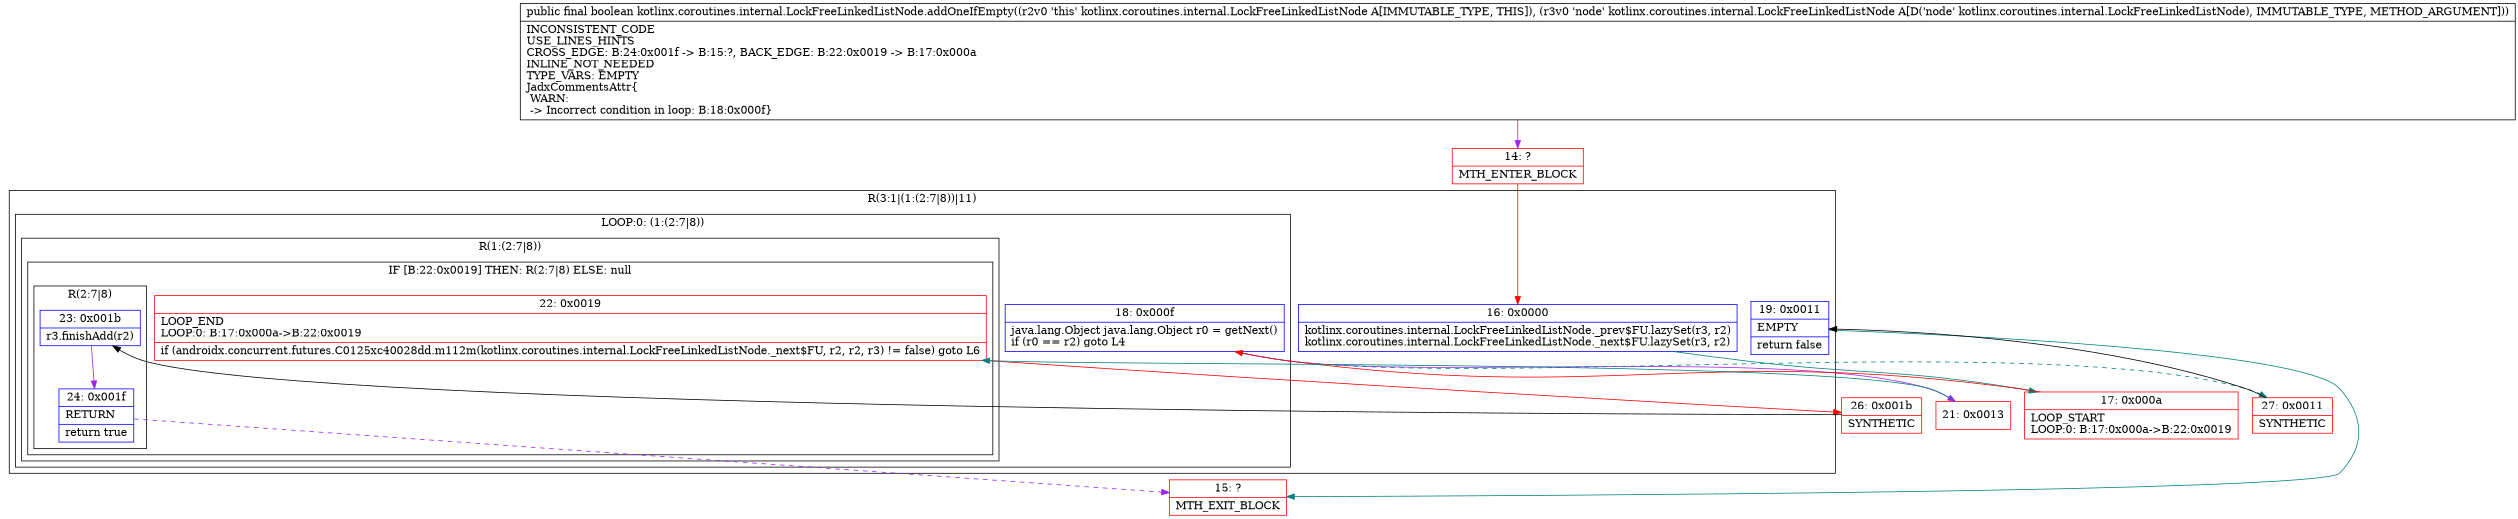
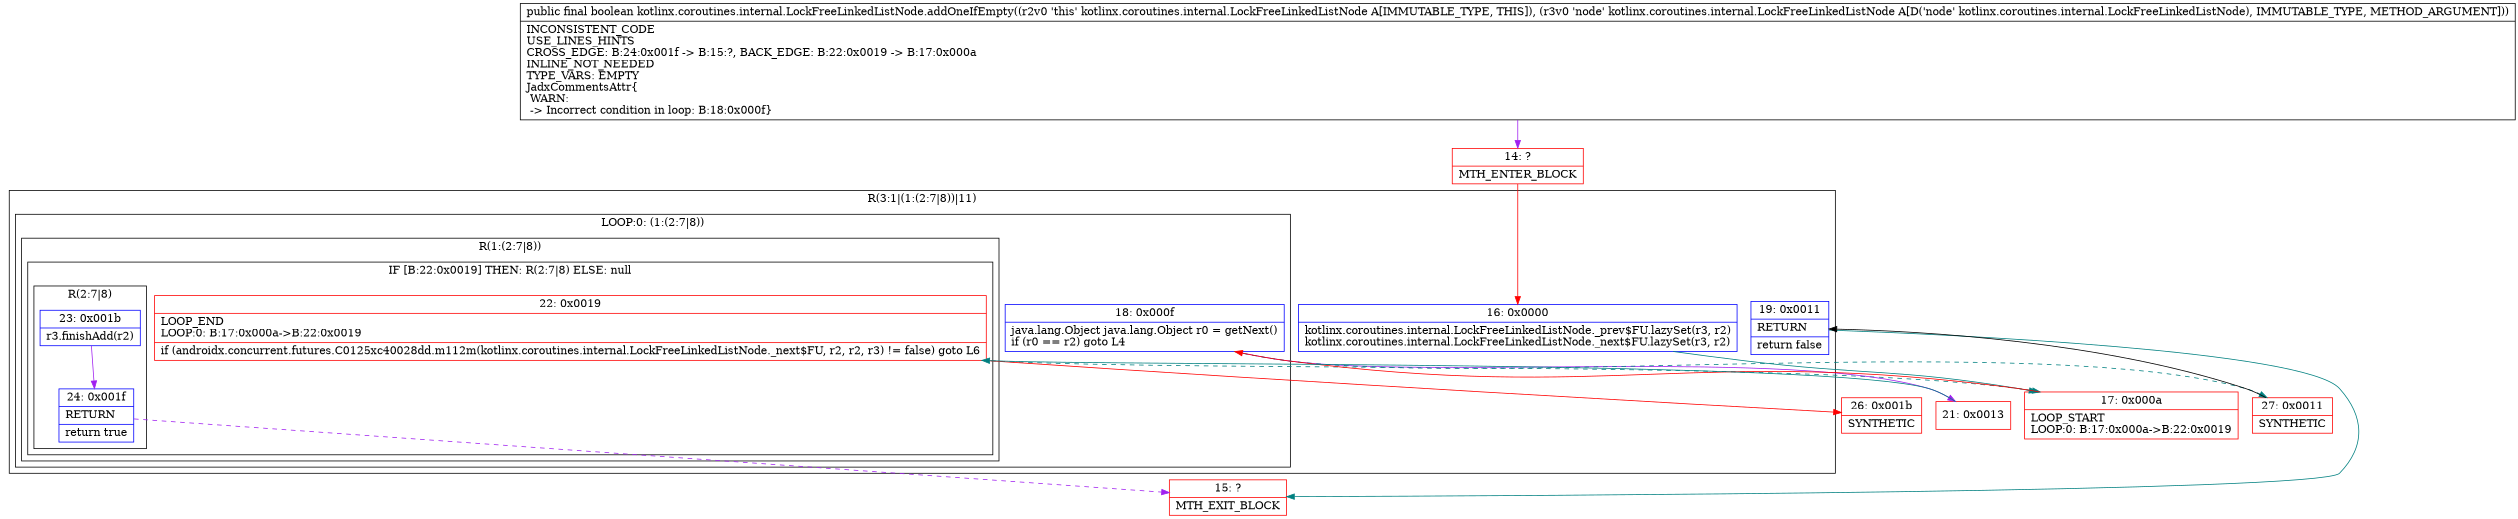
(1778, 328) -> (1782, 328)
none -> (1508, 368)
(978, 406) -> none
